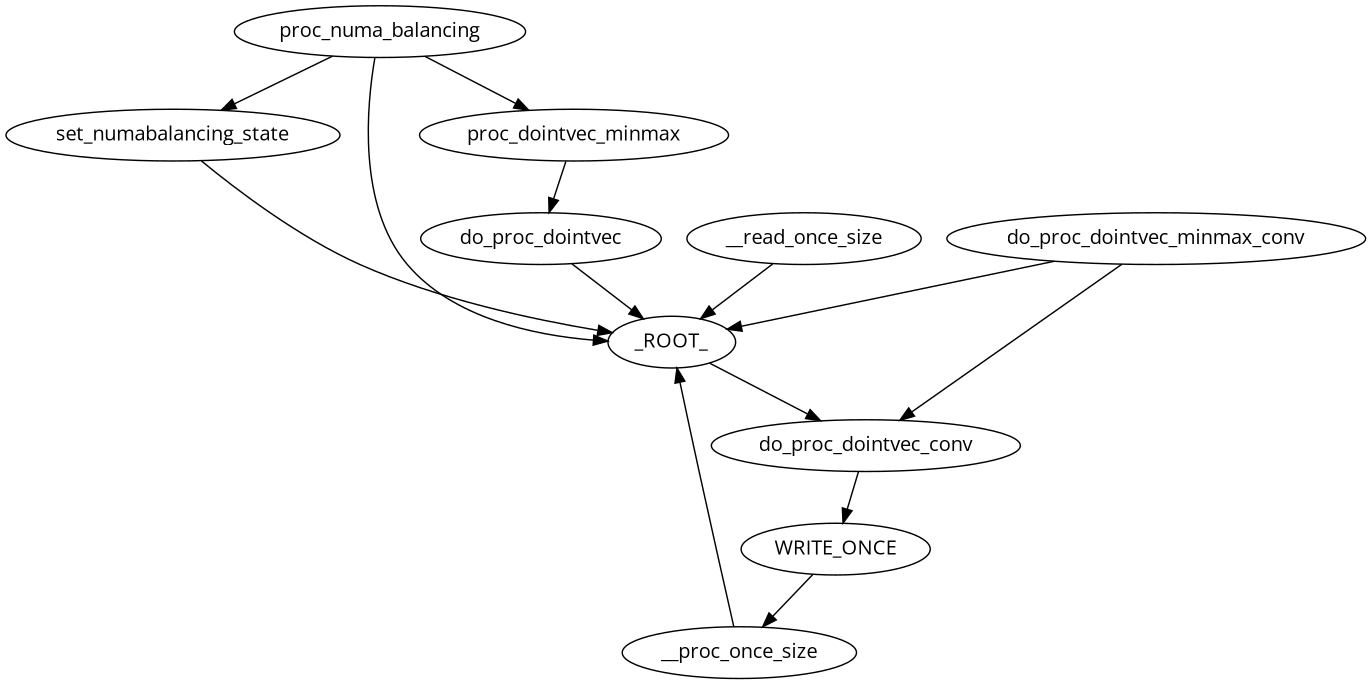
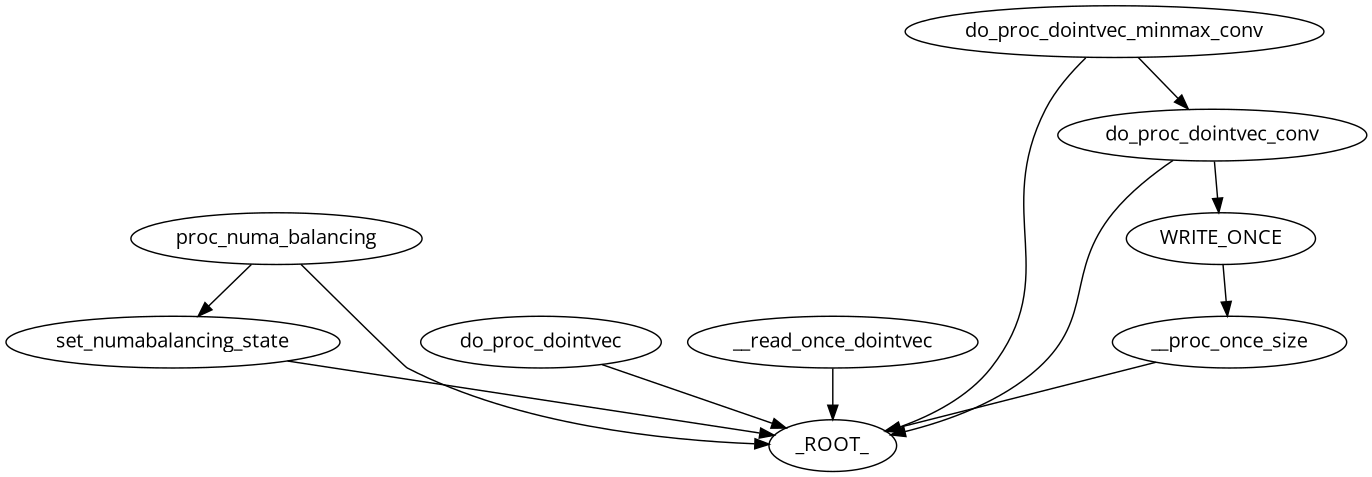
(574, 135) -> none
(804, 239) -> (833, 342)
(759, 389) -> (1069, 326)
